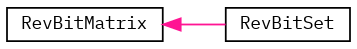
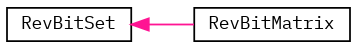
(203, 24) -> (171, 24)
